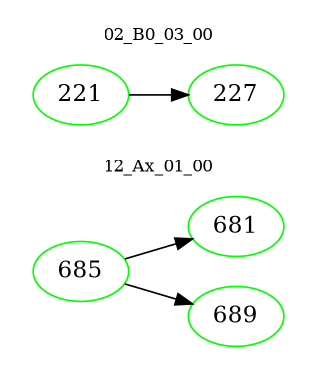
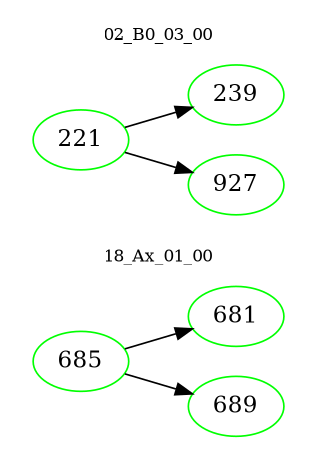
none -> (236, 95)
(236, 95) -> (236, 185)
(159, 167) -> (159, 257)
